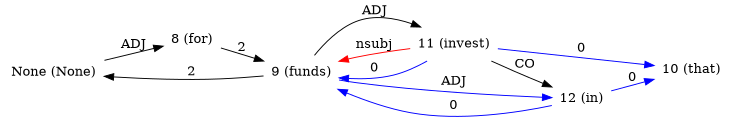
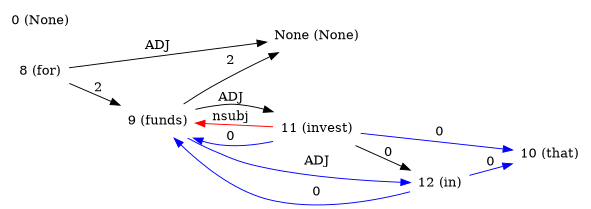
none -> (40, 21)
(129, 54) -> (163, 56)
(525, 64) -> (389, 153)
